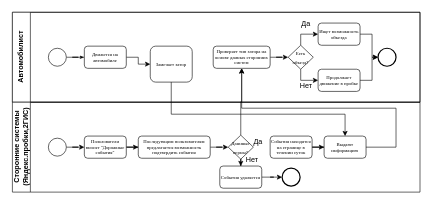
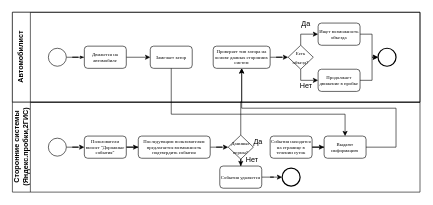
(171, 64) -> (171, 57)
